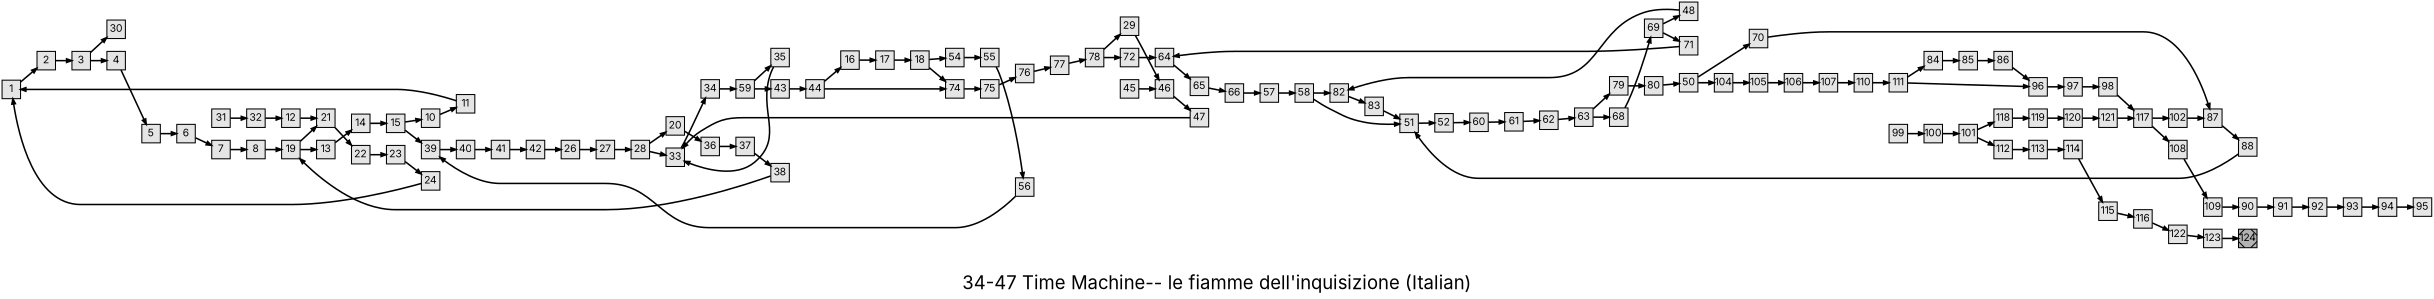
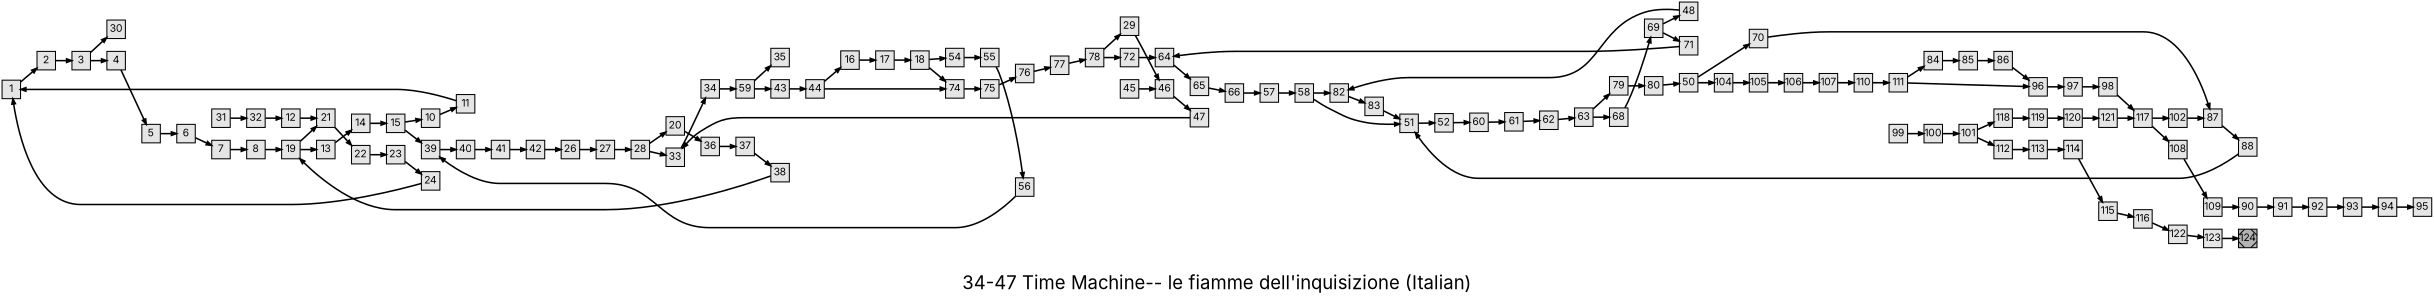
(765, 150) -> none
